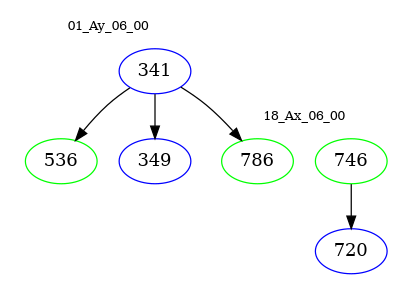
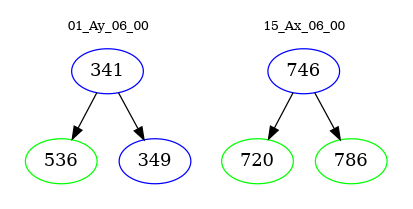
(220, 117) -> (324, 111)
(304, 117) -> (304, 27)
(351, 161) -> (304, 71)
(351, 251) -> (258, 161)
